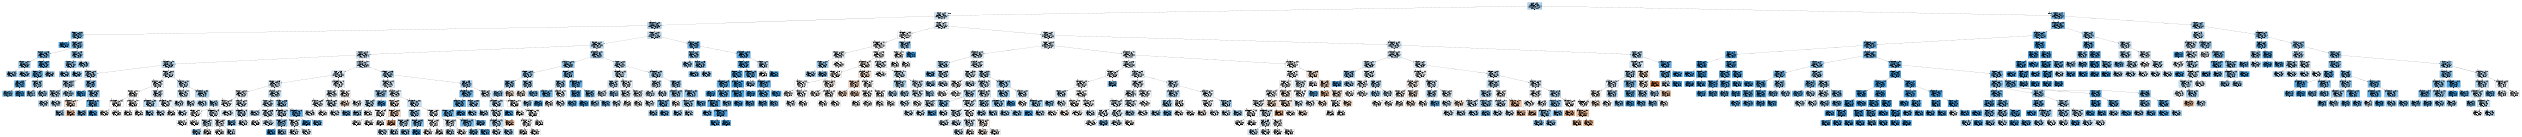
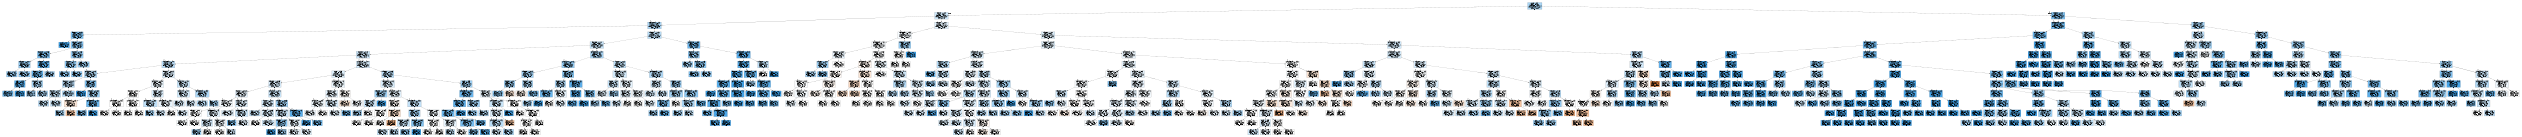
(1362, 94) -> (1362, 94)
(1812, 103) -> (1812, 103)
(1953, 113) -> (1953, 113)
